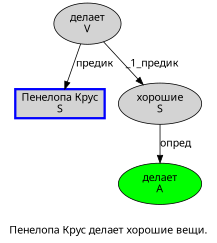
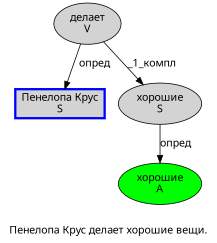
(95, 64) -> (95, 64)
(152, 64) -> (152, 64)
(160, 184) -> (160, 184)
